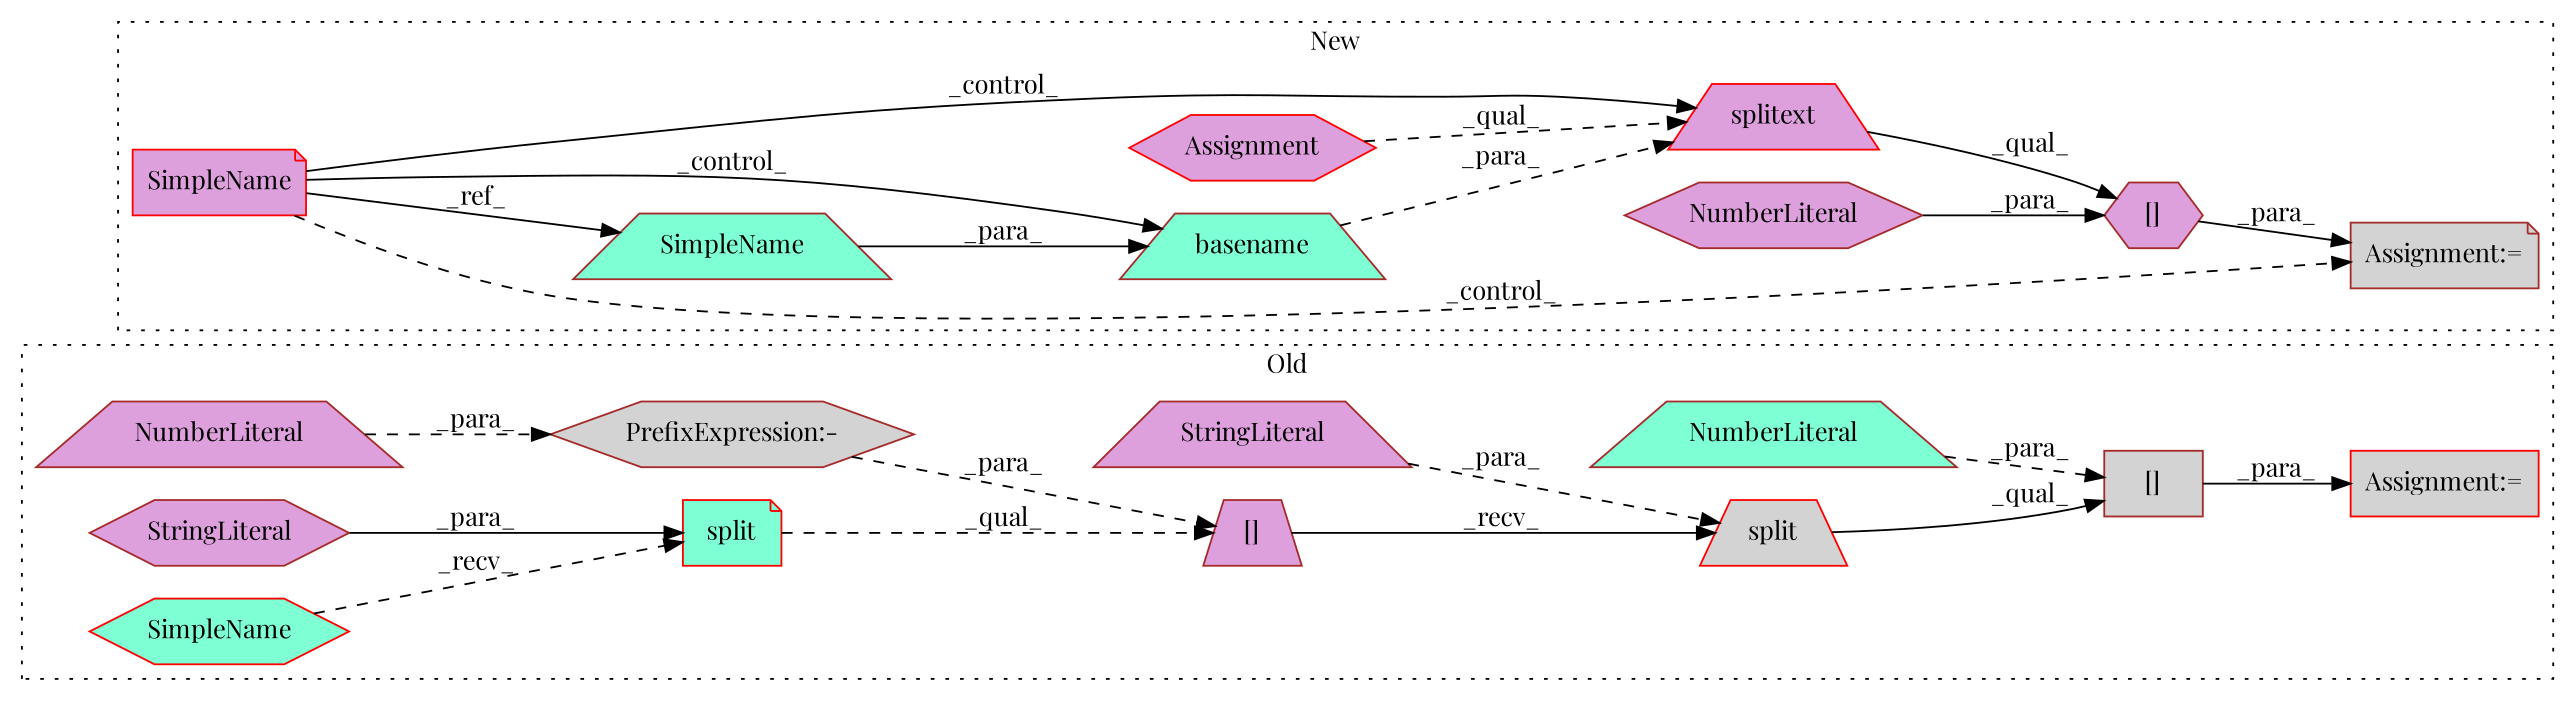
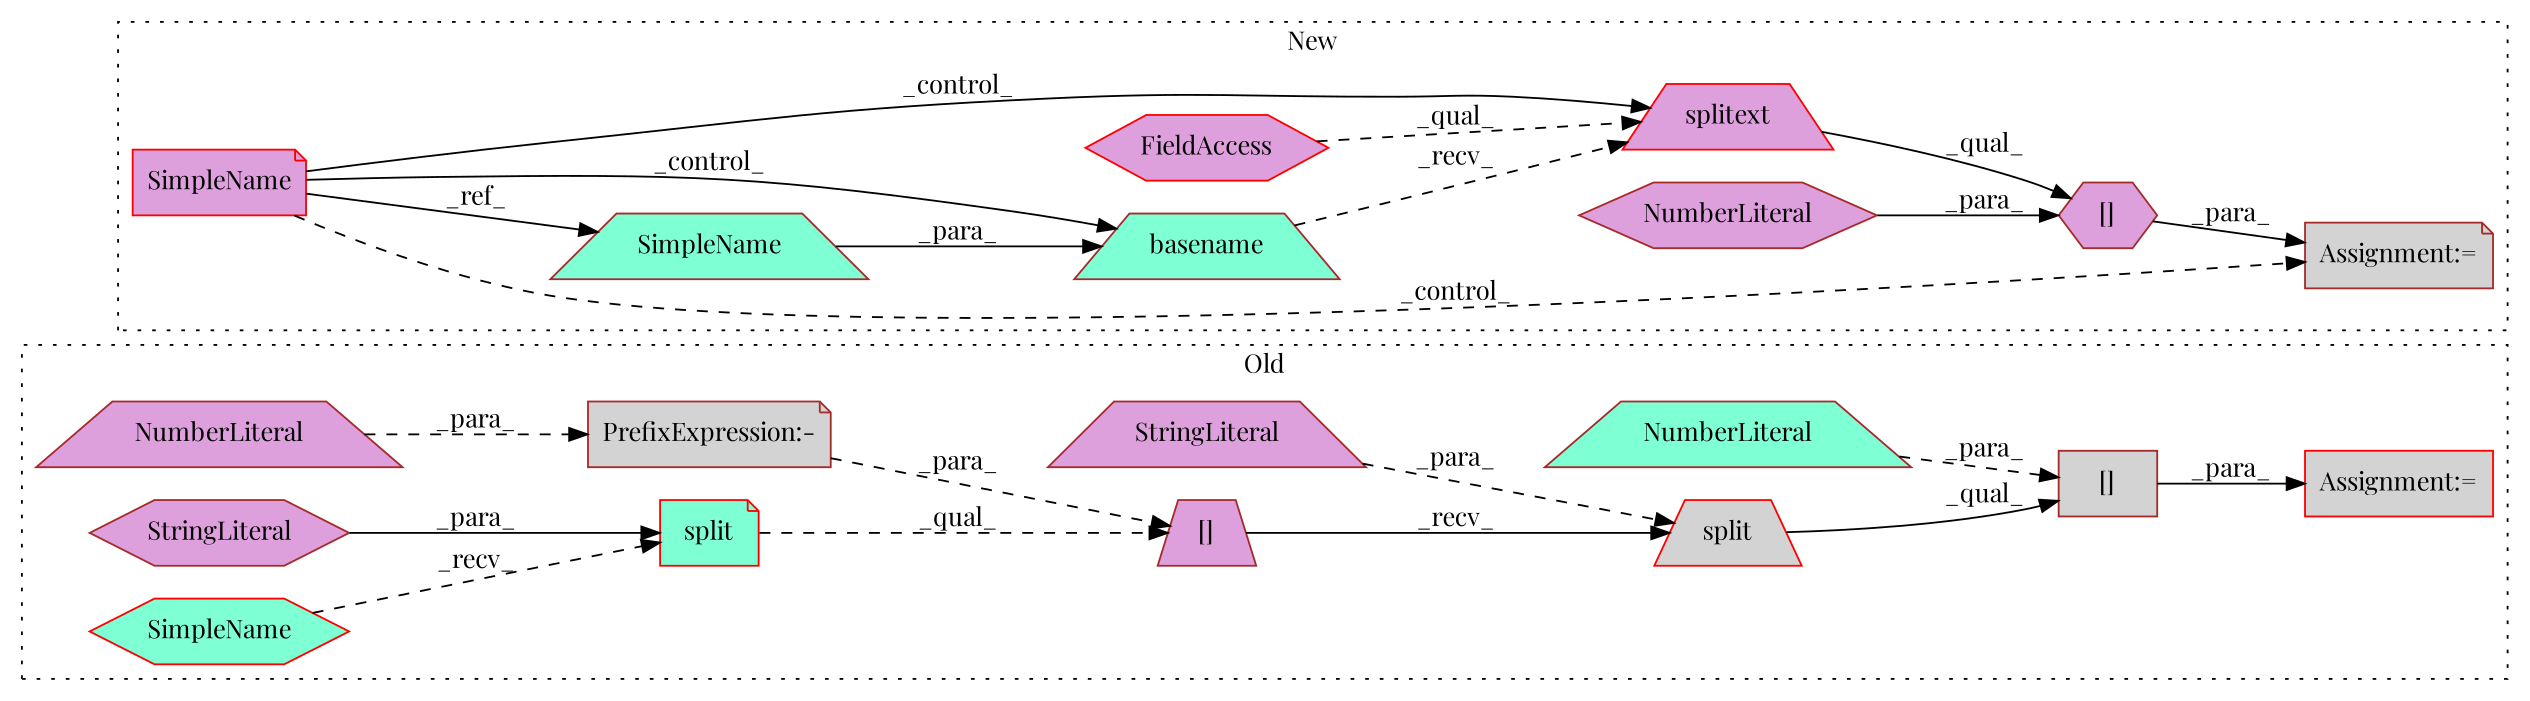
(1253, 148) -> (1207, 148)
(1501, 158) -> (1456, 158)
(732, 434) -> (709, 434)
